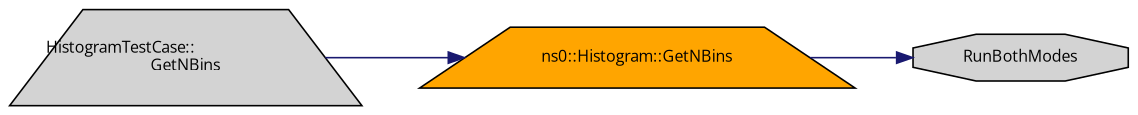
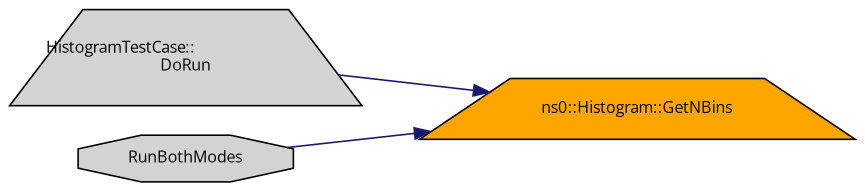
(186, 58) -> (186, 58)
(853, 58) -> (351, 140)
